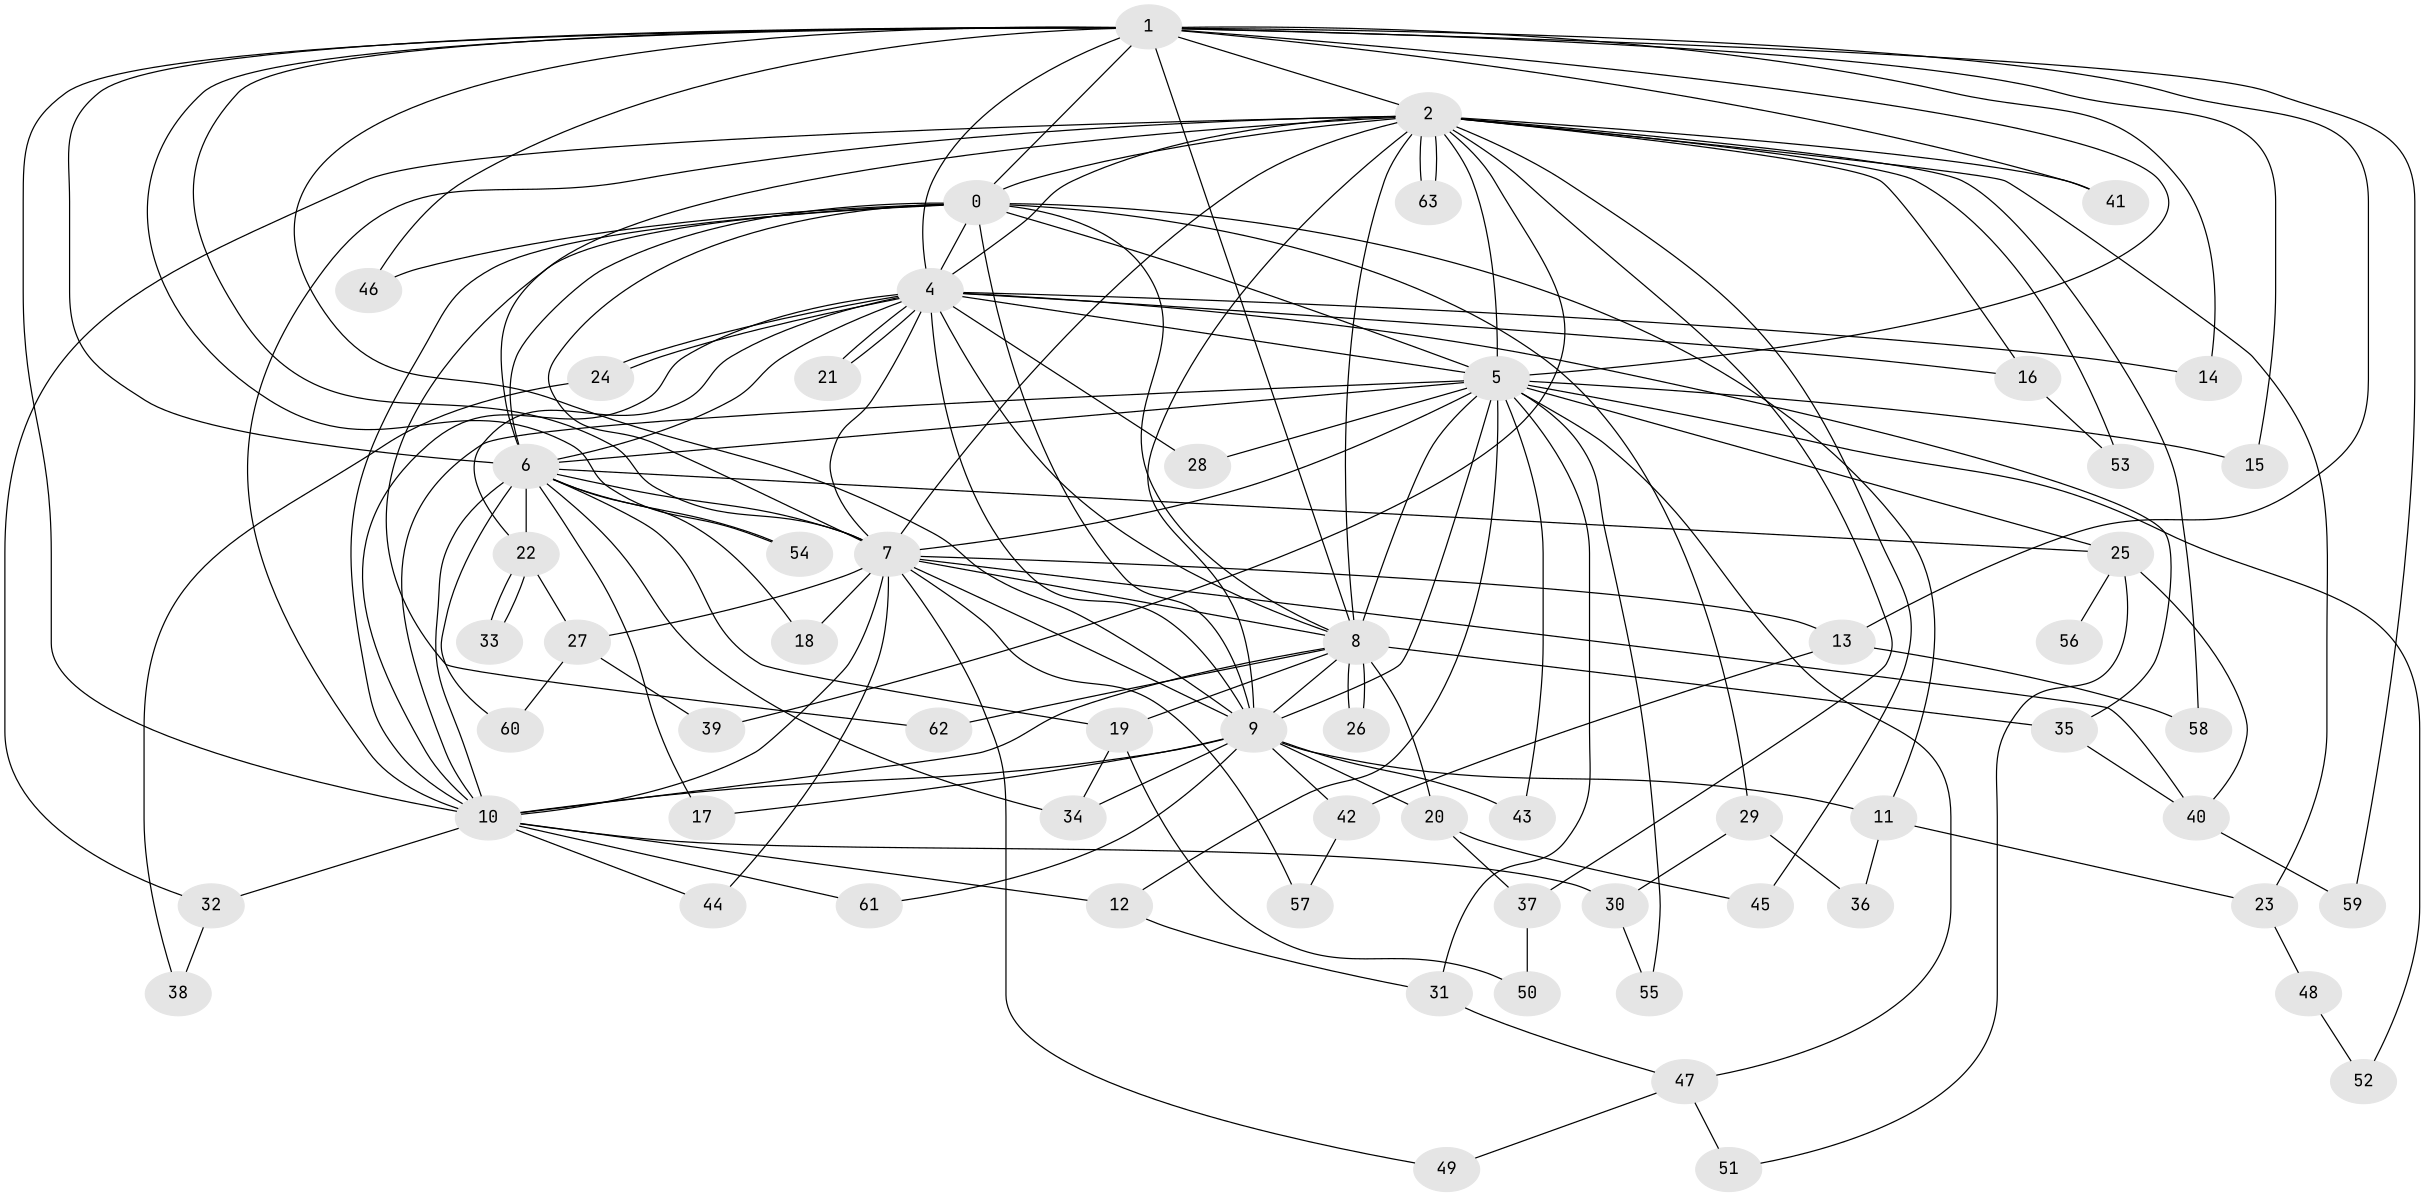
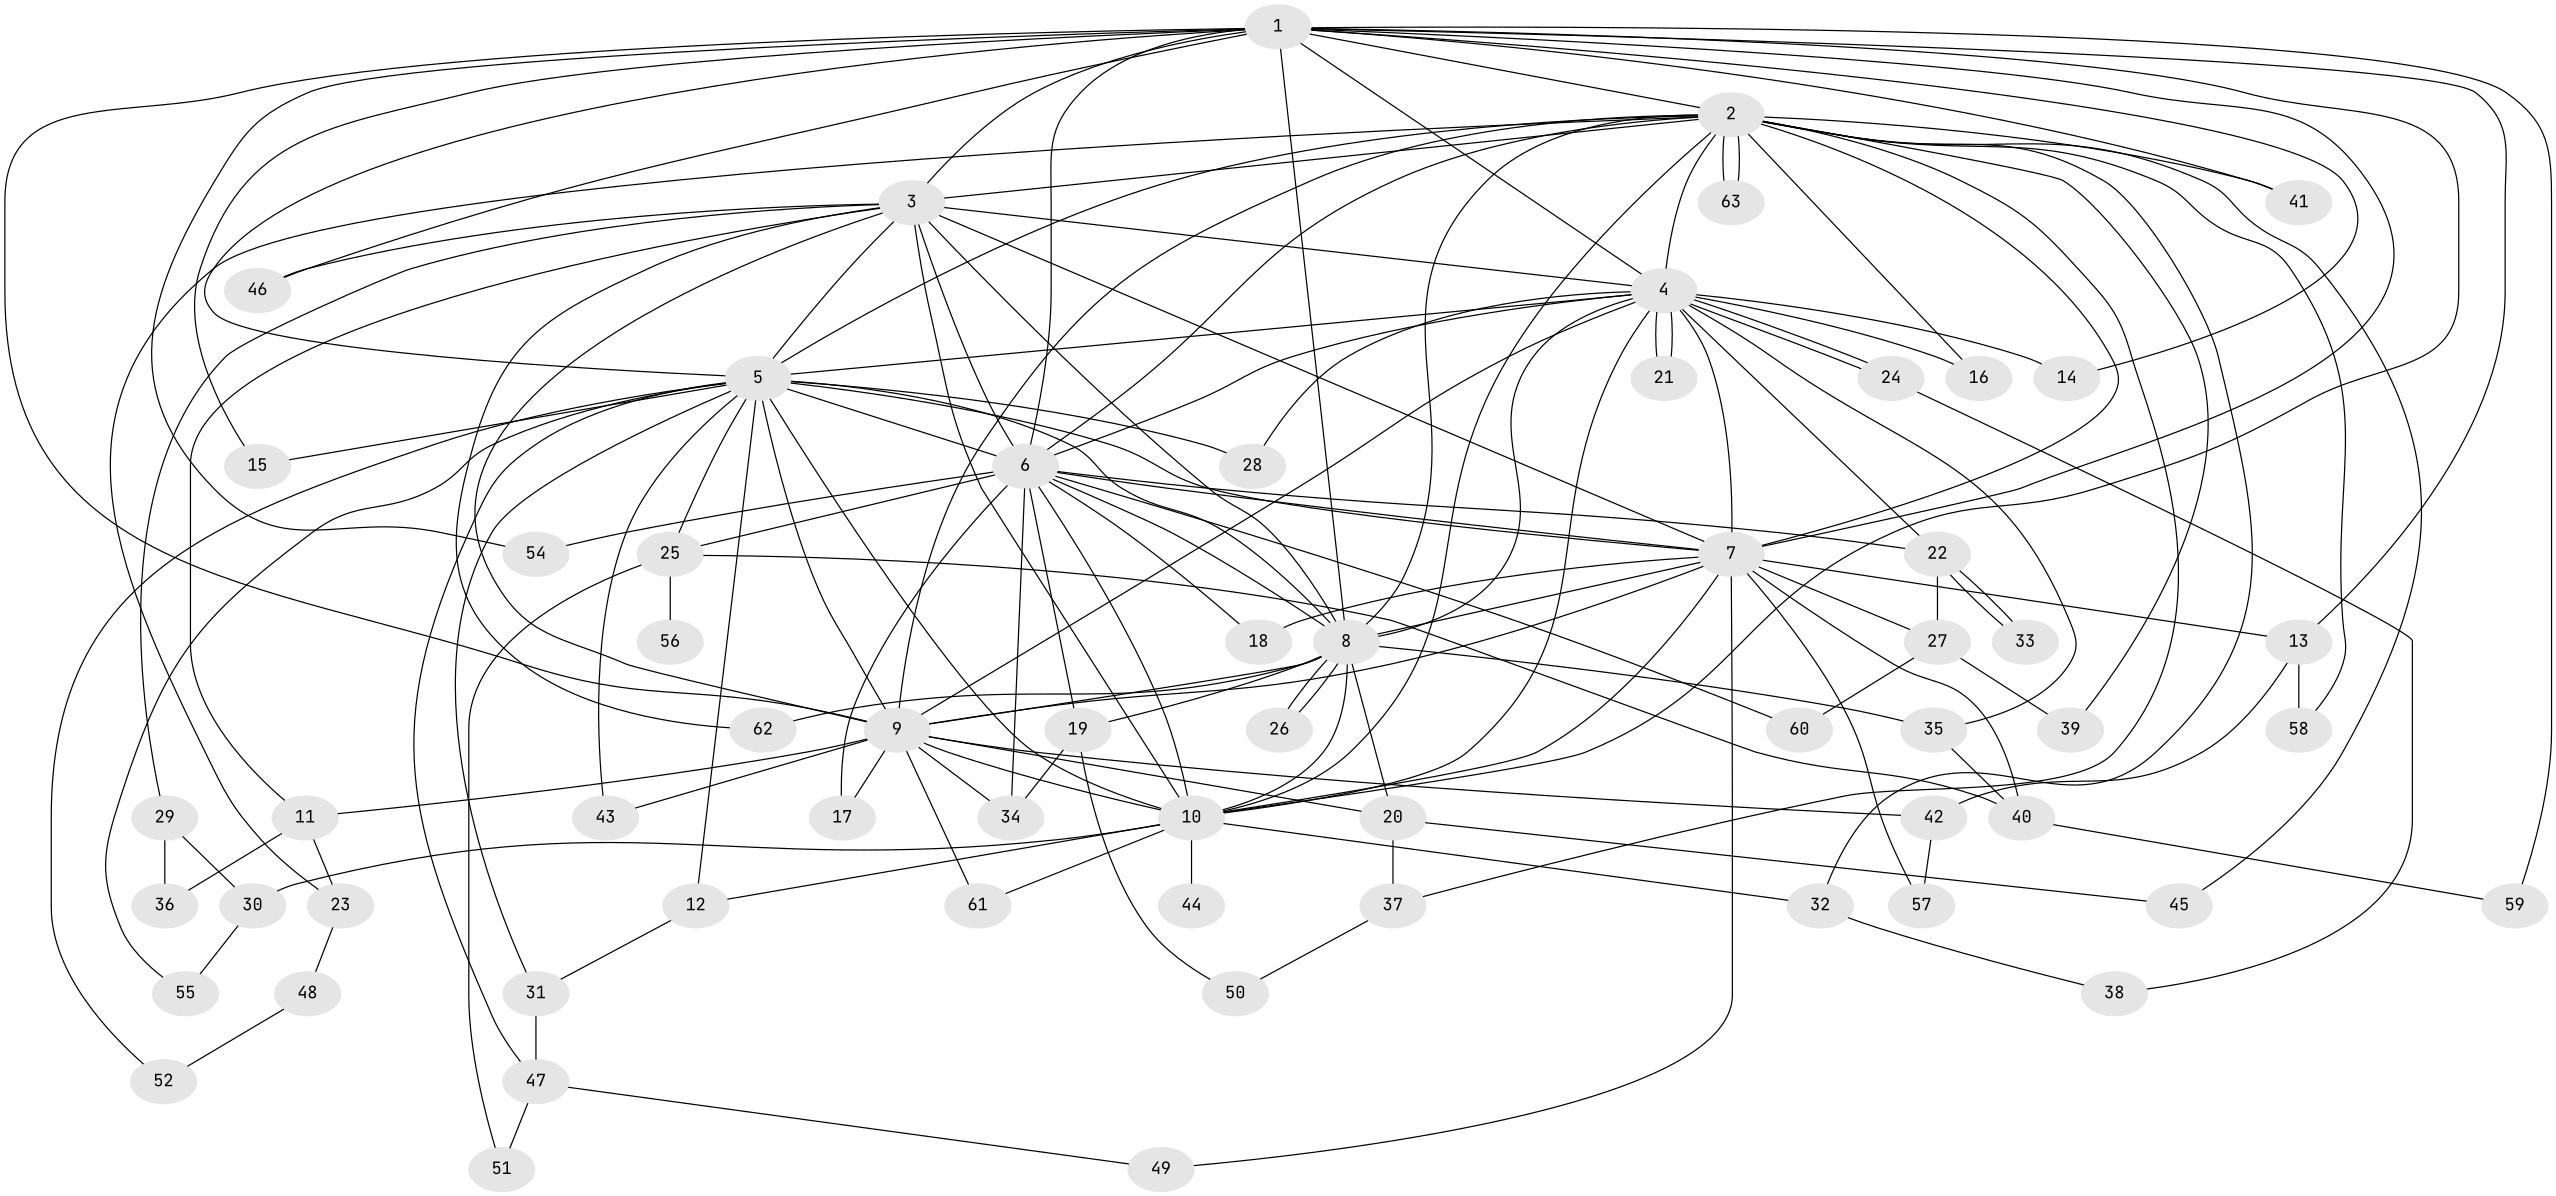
(977, 203) -> (912, 203)
(2121, 466) -> none
none -> (1186, 541)
(833, 752) -> none
